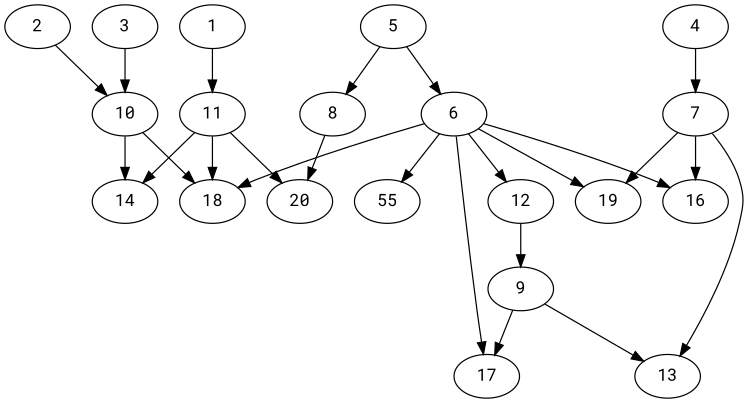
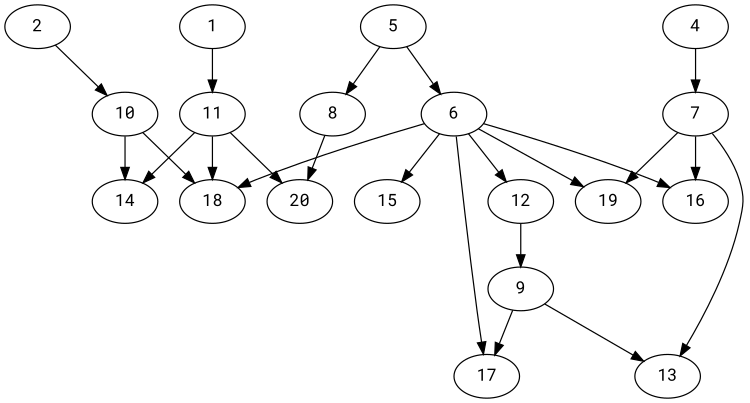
(125, 27) -> none
(387, 202) -> (387, 202)
